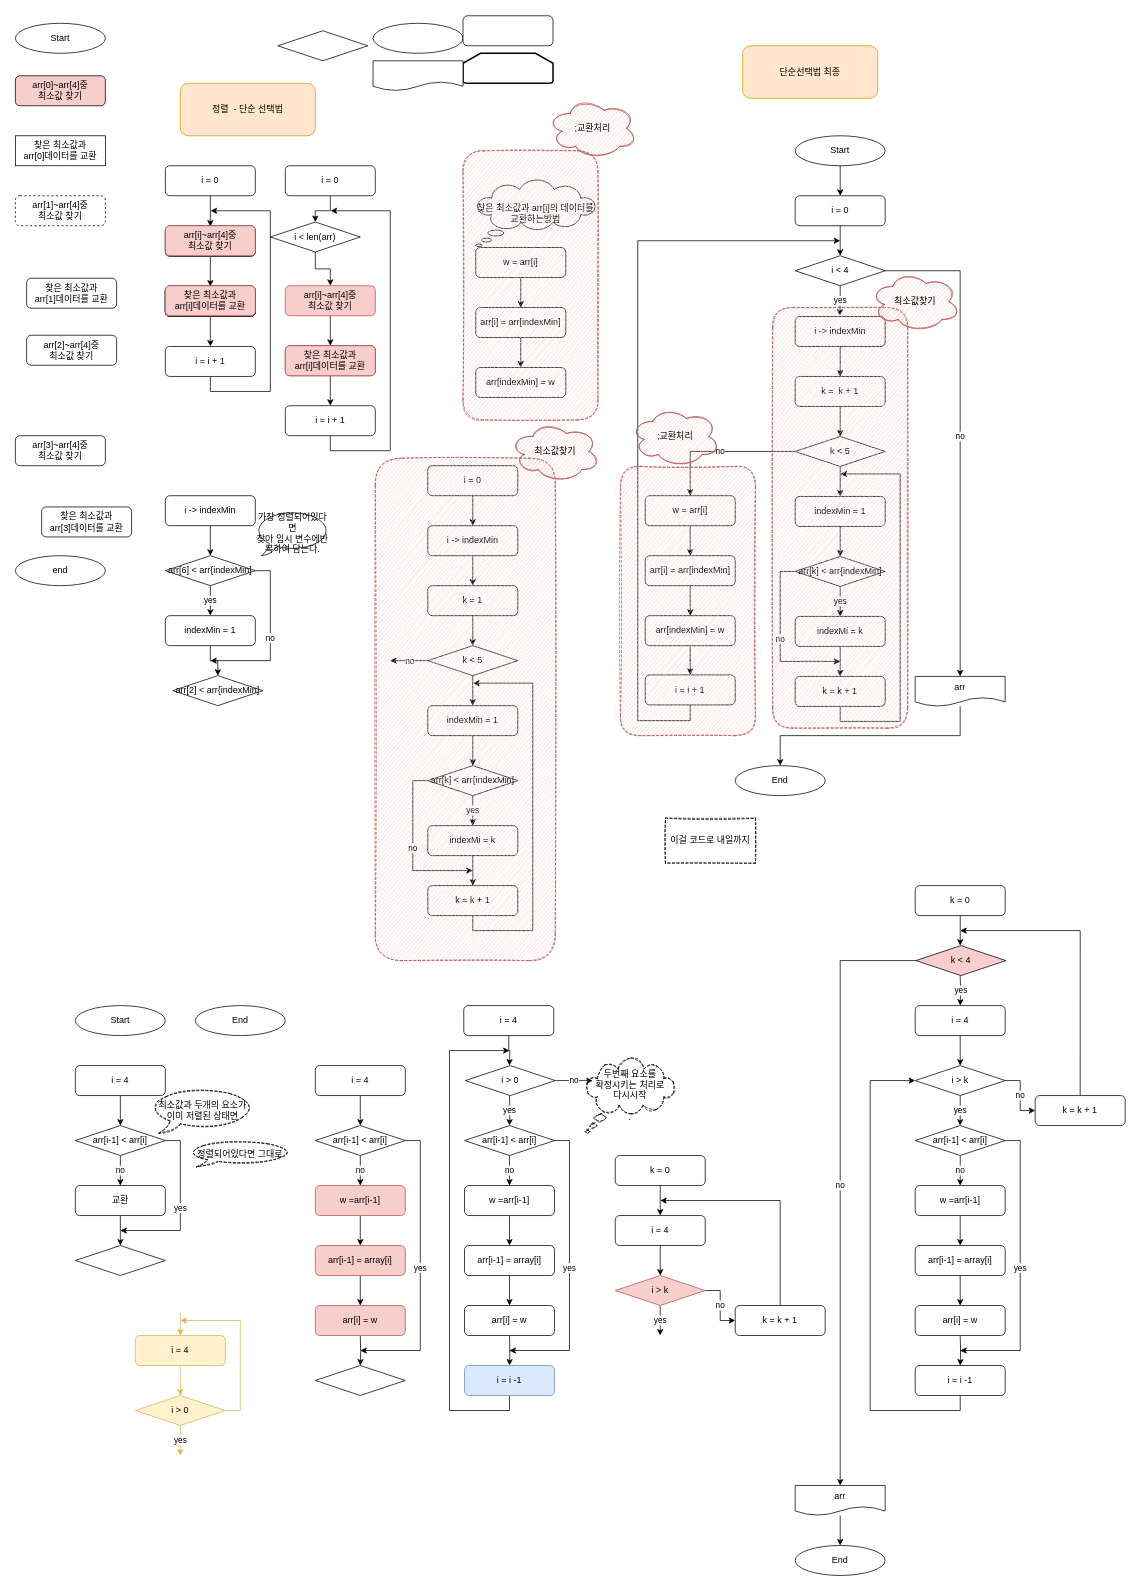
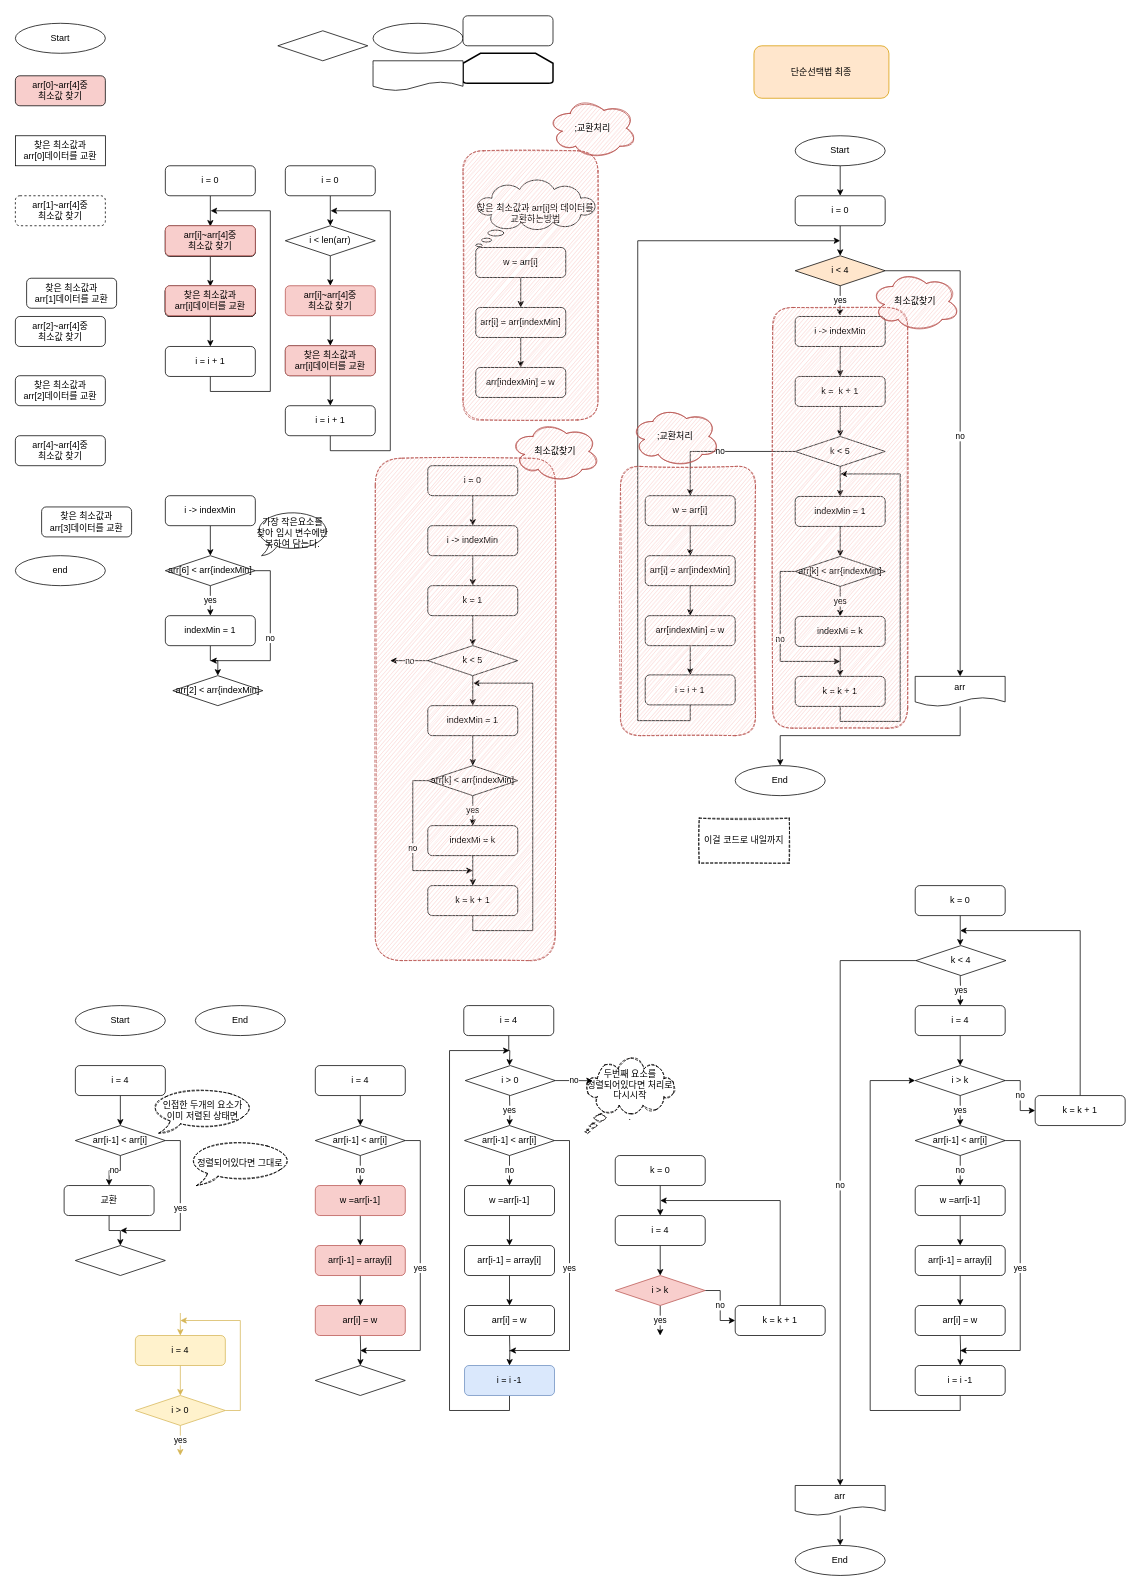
(810, 72) -> (822, 72)
(248, 109) -> none
(315, 237) -> (330, 240)
(840, 270) -> (840, 270)
(72, 350) -> (60, 331)
none -> (60, 390)
(60, 450) -> (60, 450)
(293, 533) -> (293, 533)
(711, 840) -> (744, 840)
(961, 960) -> (961, 960)
(630, 1095) -> (630, 1095)
(203, 1110) -> (203, 1110)
(240, 1154) -> (240, 1163)
(120, 1200) -> (109, 1200)
